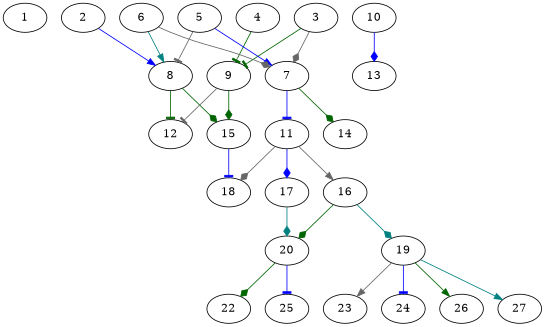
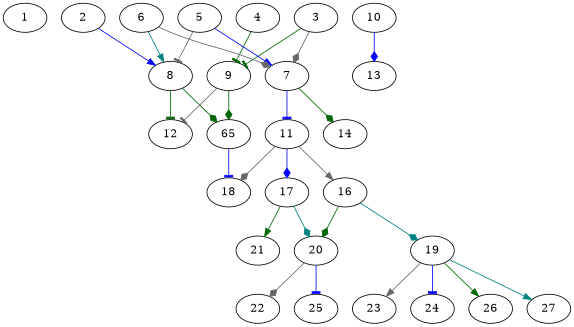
(229, 134) -> (229, 134)
none -> (258, 251)
(262, 276) -> (291, 276)
